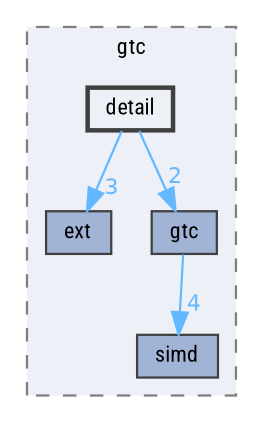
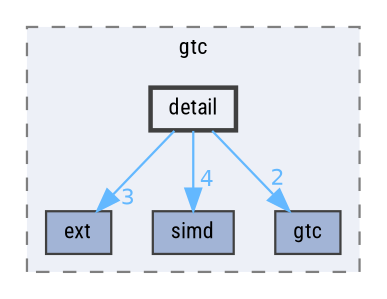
(182, 283) -> (193, 160)
